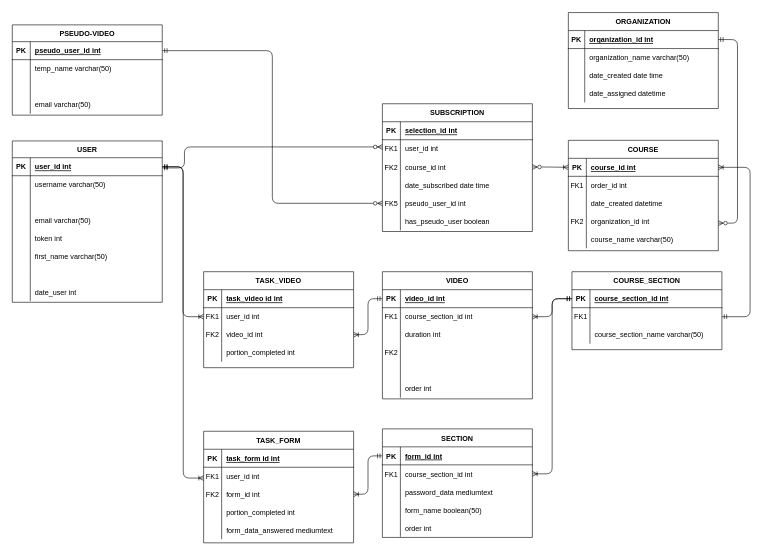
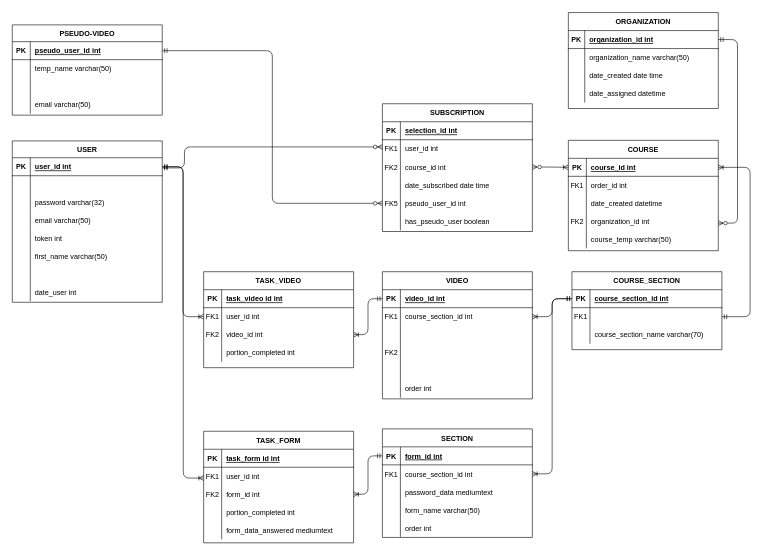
(96, 185) -> none
none -> (96, 203)
(636, 239) -> (636, 239)
(467, 335) -> none
(655, 335) -> (655, 335)
(445, 510) -> (446, 510)
